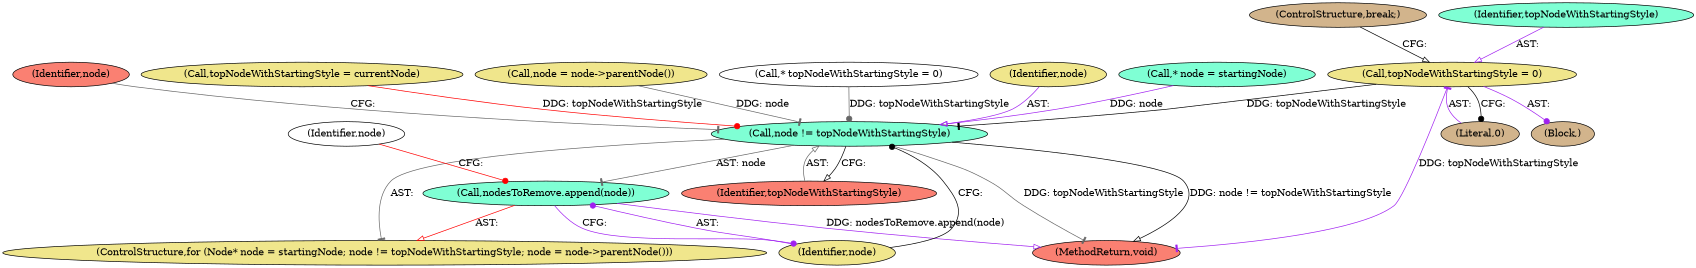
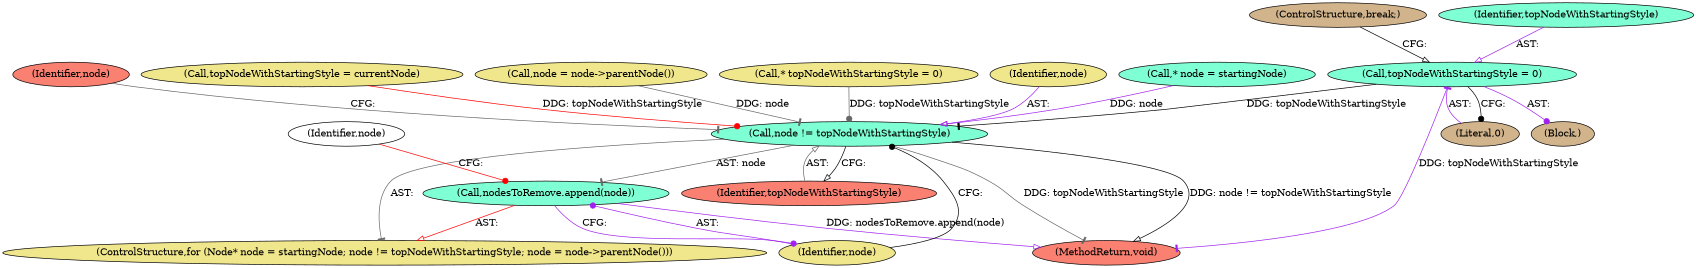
(849, 74) -> (849, 74)
(1452, 74) -> (1452, 74)
